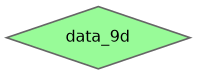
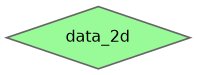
(98, 38) -> (98, 38)
